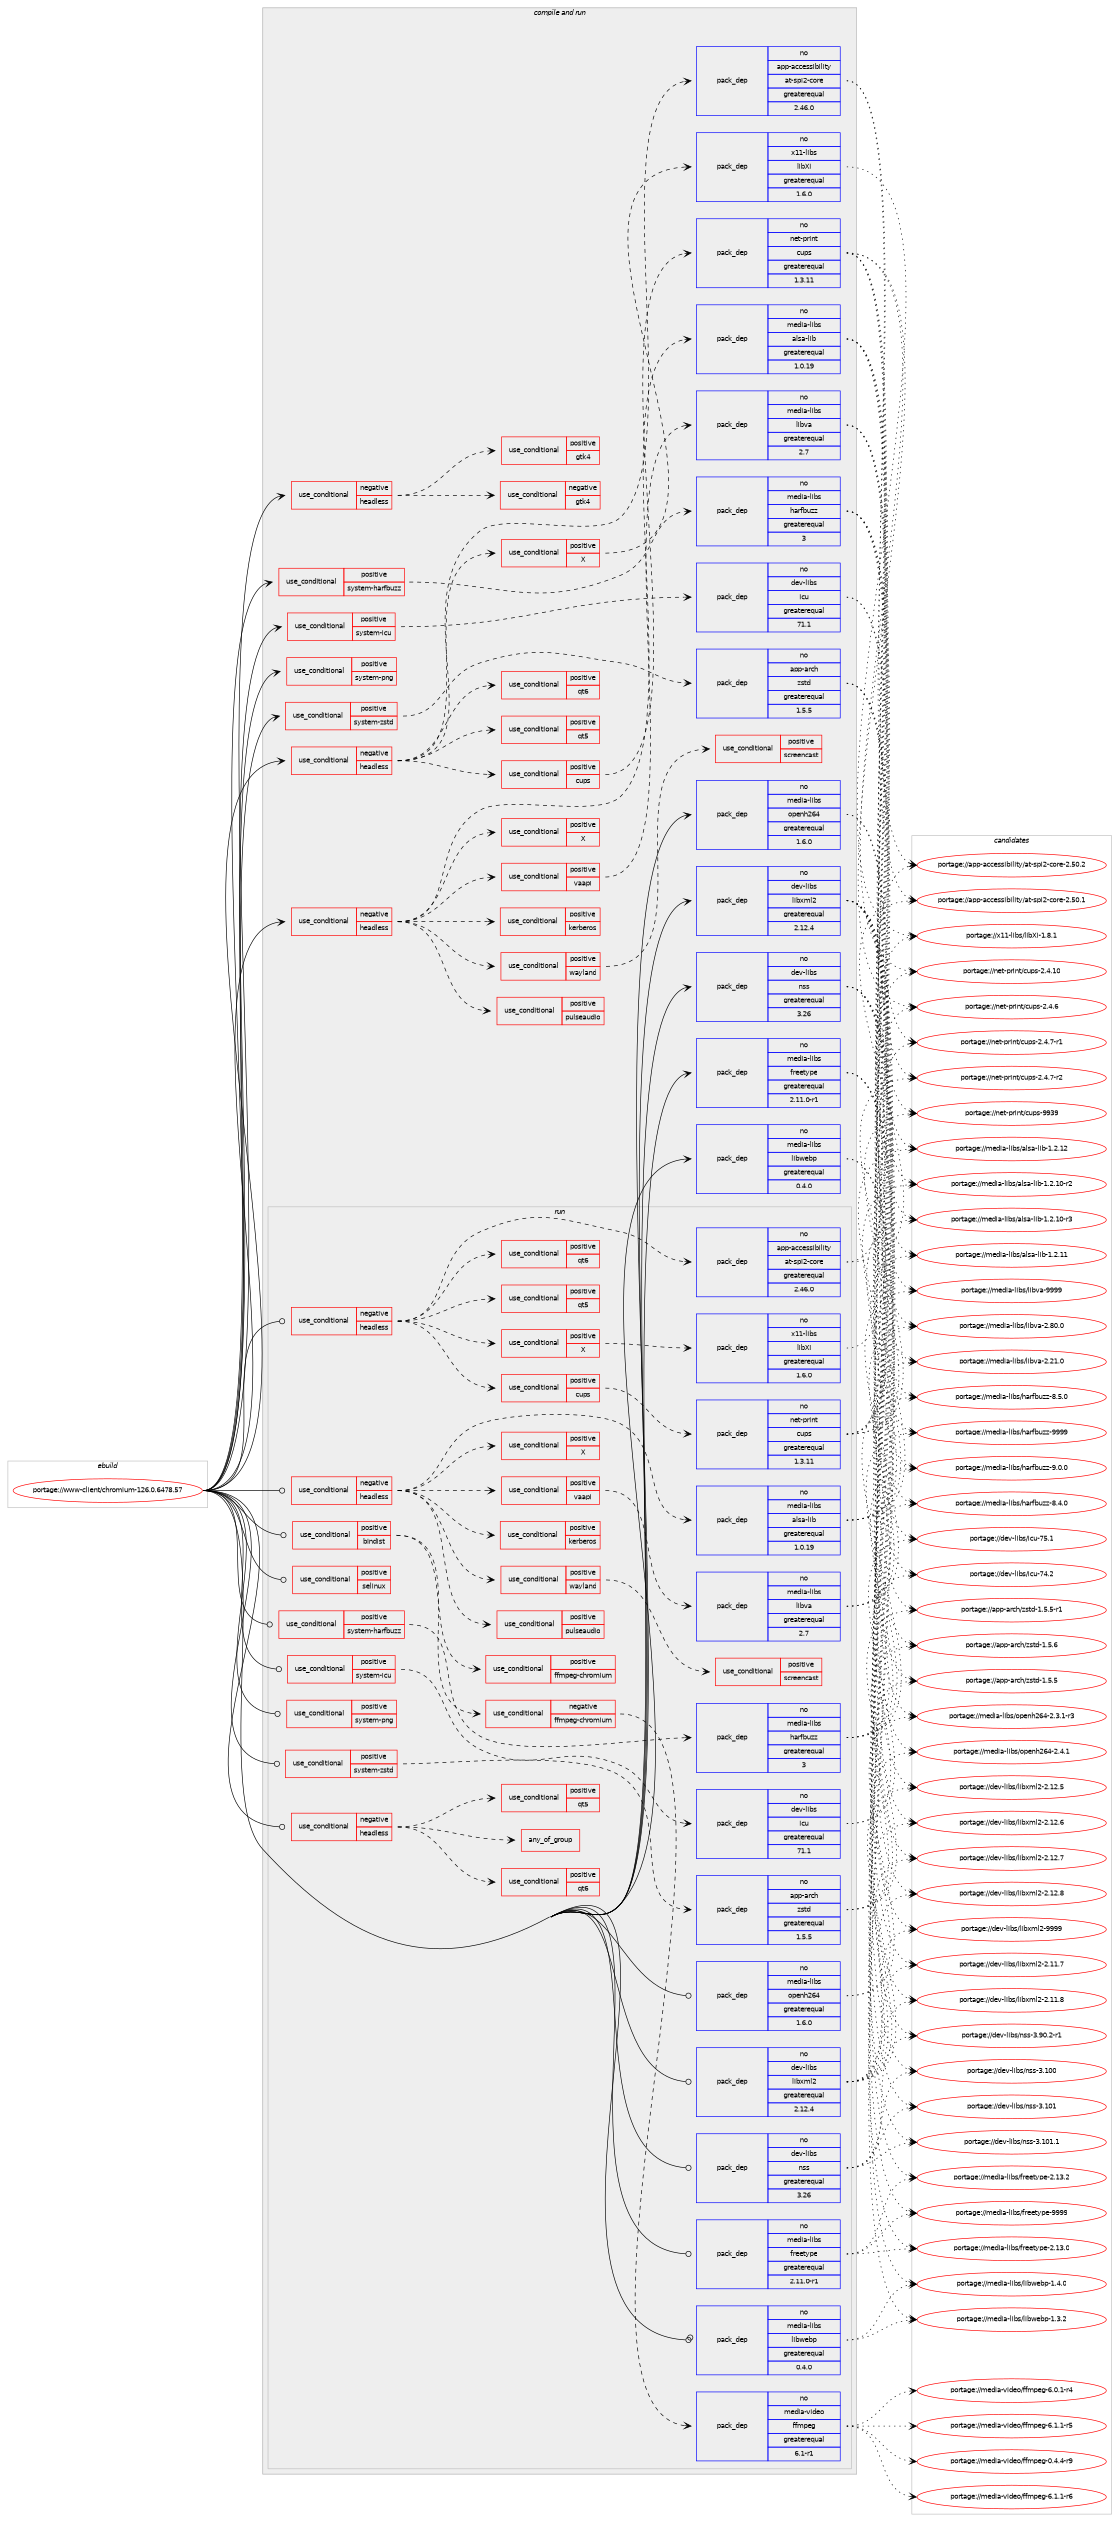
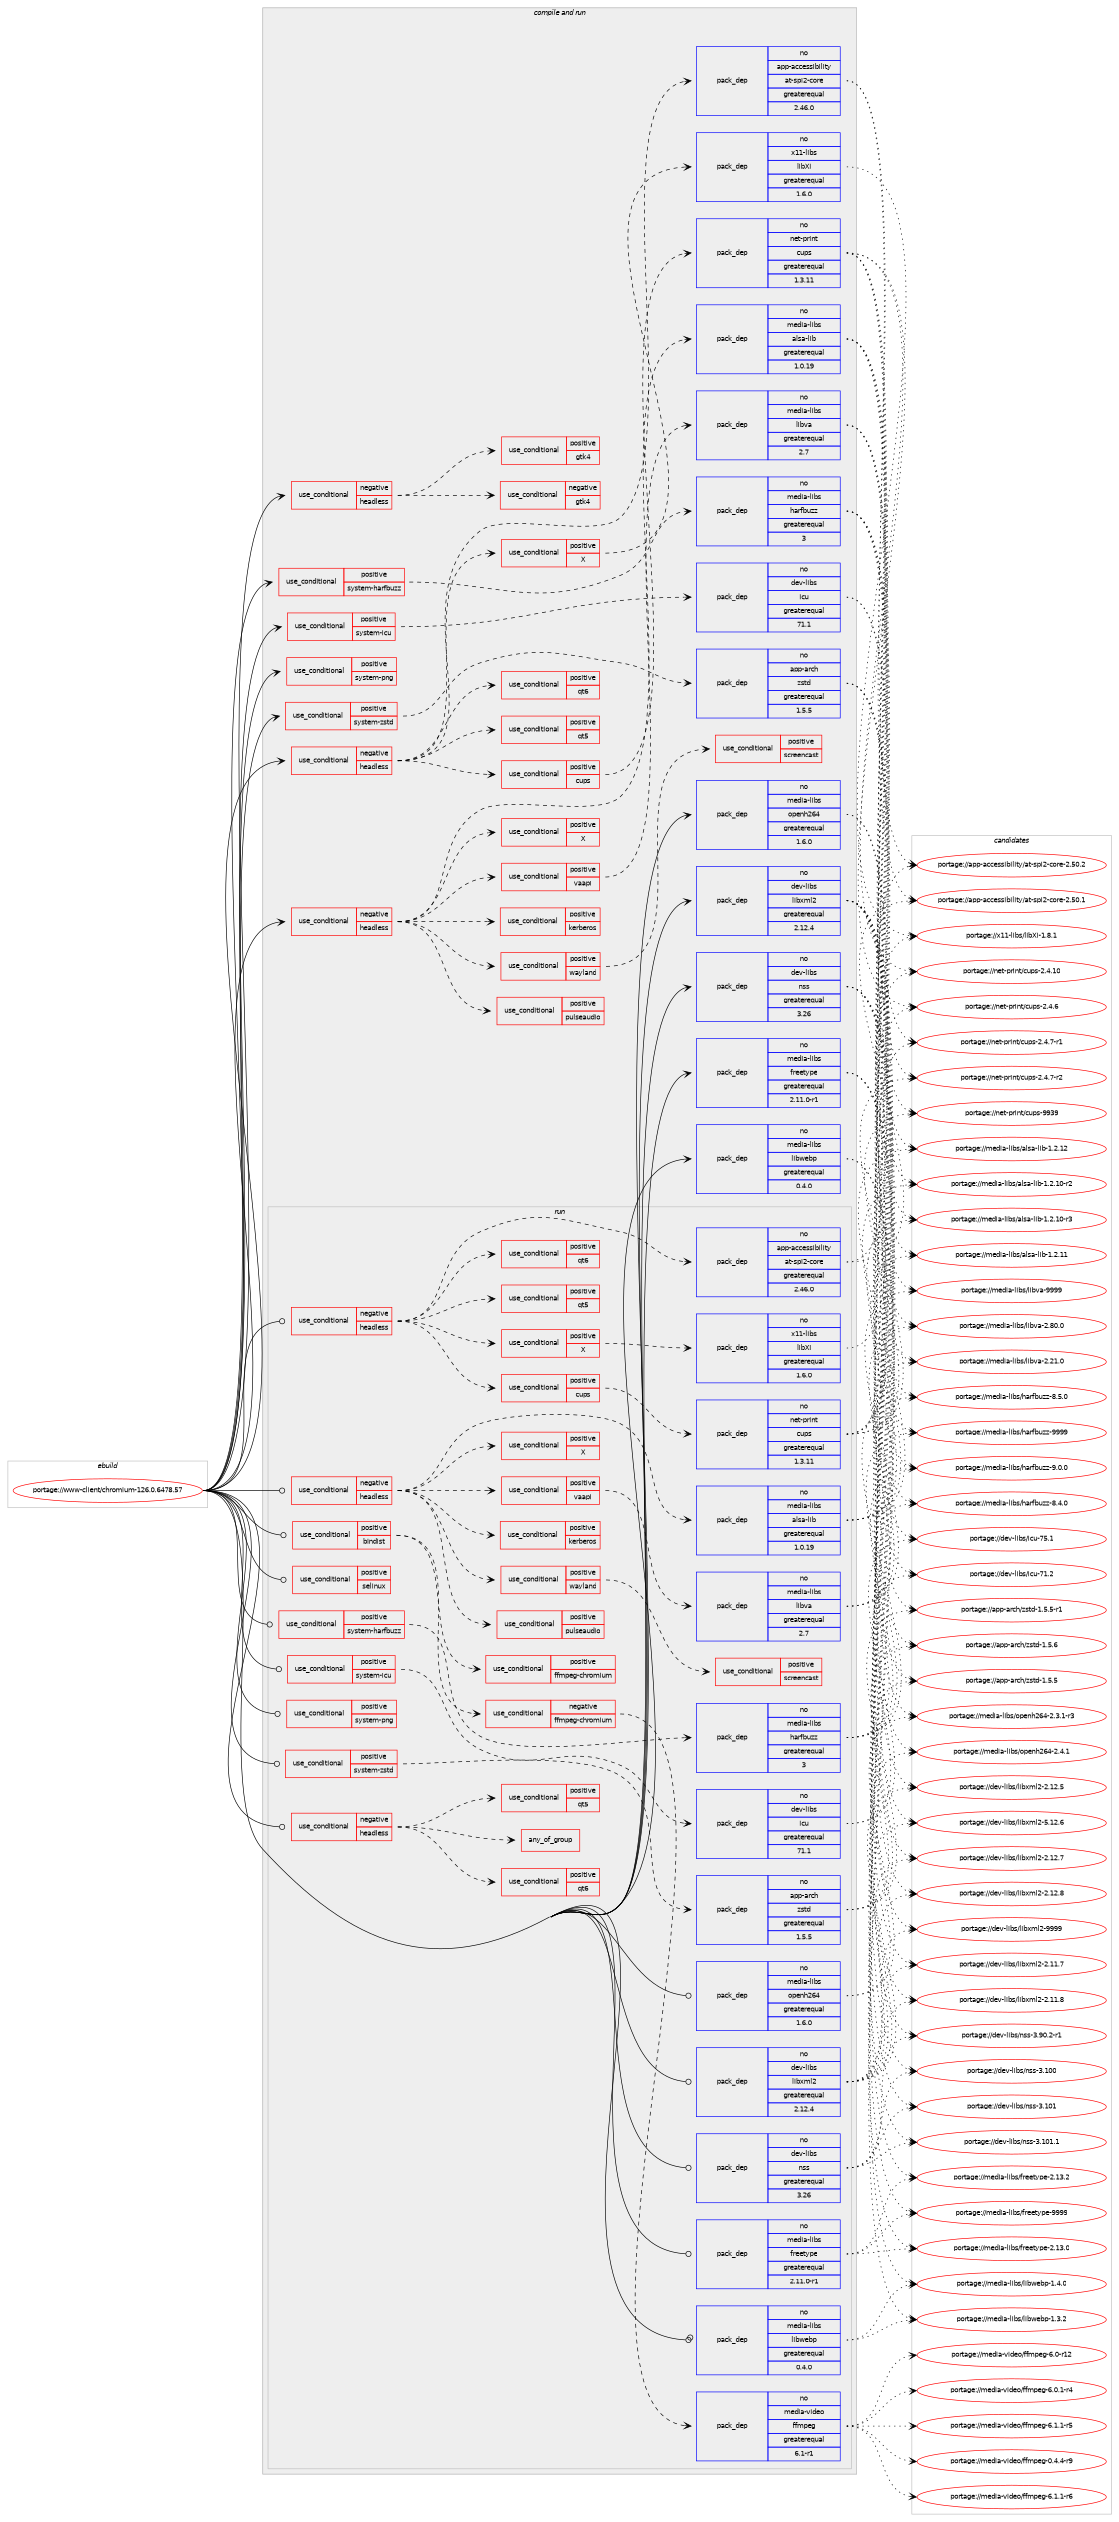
(1012, 1575) -> (1012, 1575)
(1012, 1823) -> (1012, 1823)
none -> (1012, 2355)
